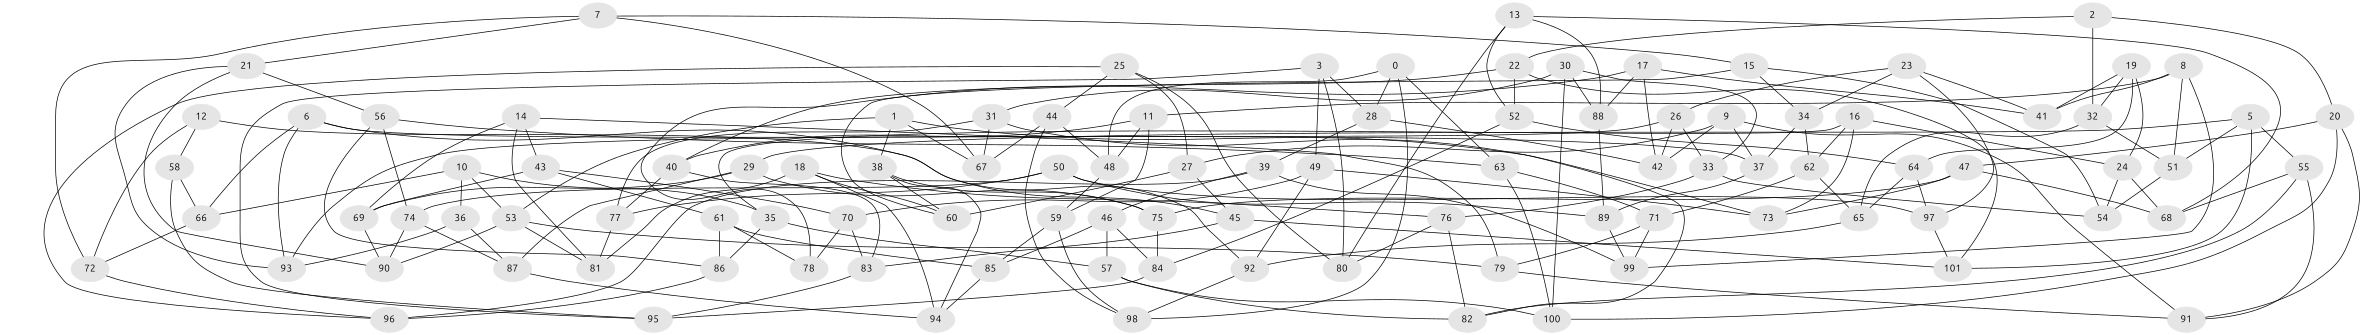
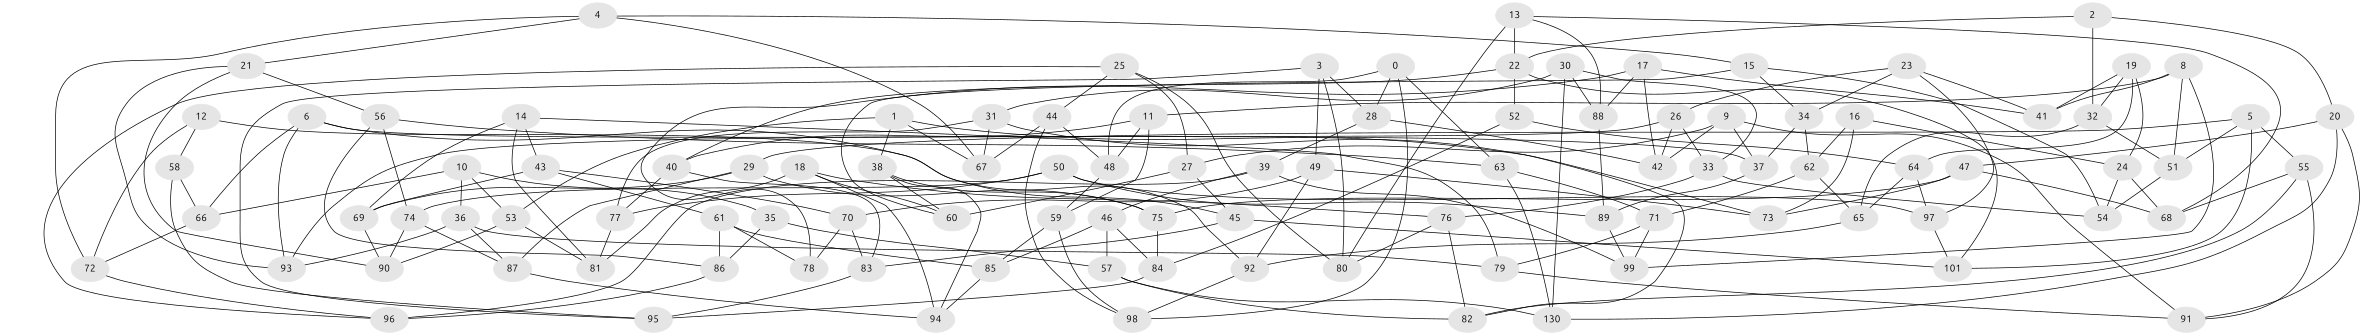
(598, 15) -> (598, 15)
(1487, 66) -> (1515, 37)
(1127, 131) -> none
(1005, 247) -> (902, 250)
(1552, 320) -> (1552, 320)
